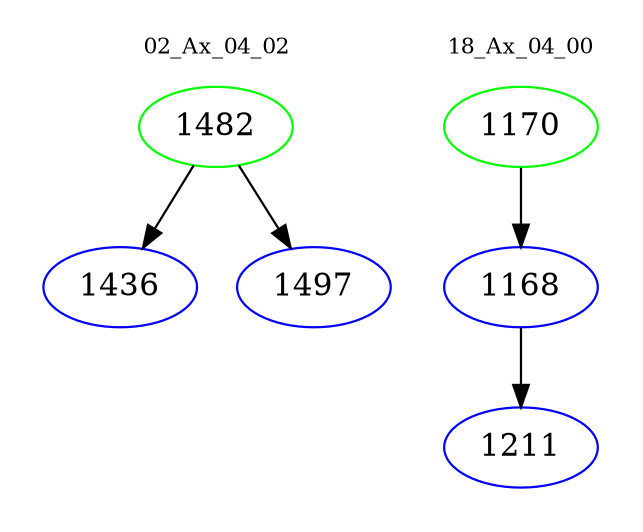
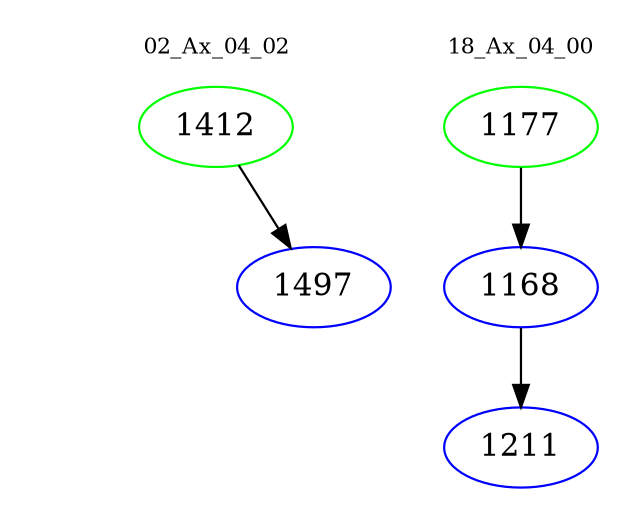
(216, 127) -> (216, 127)
(521, 127) -> (521, 127)
(120, 287) -> none
